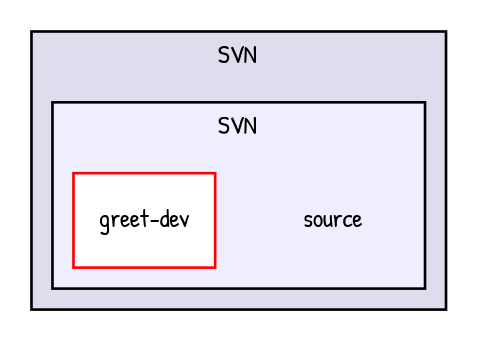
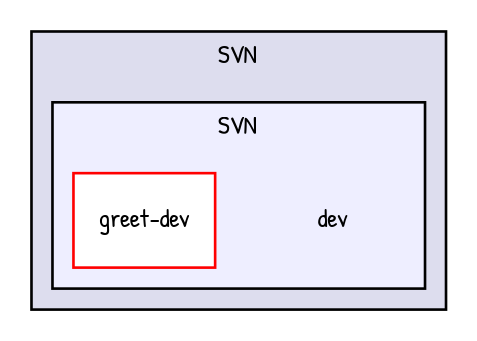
(333, 220) -> (333, 220)
